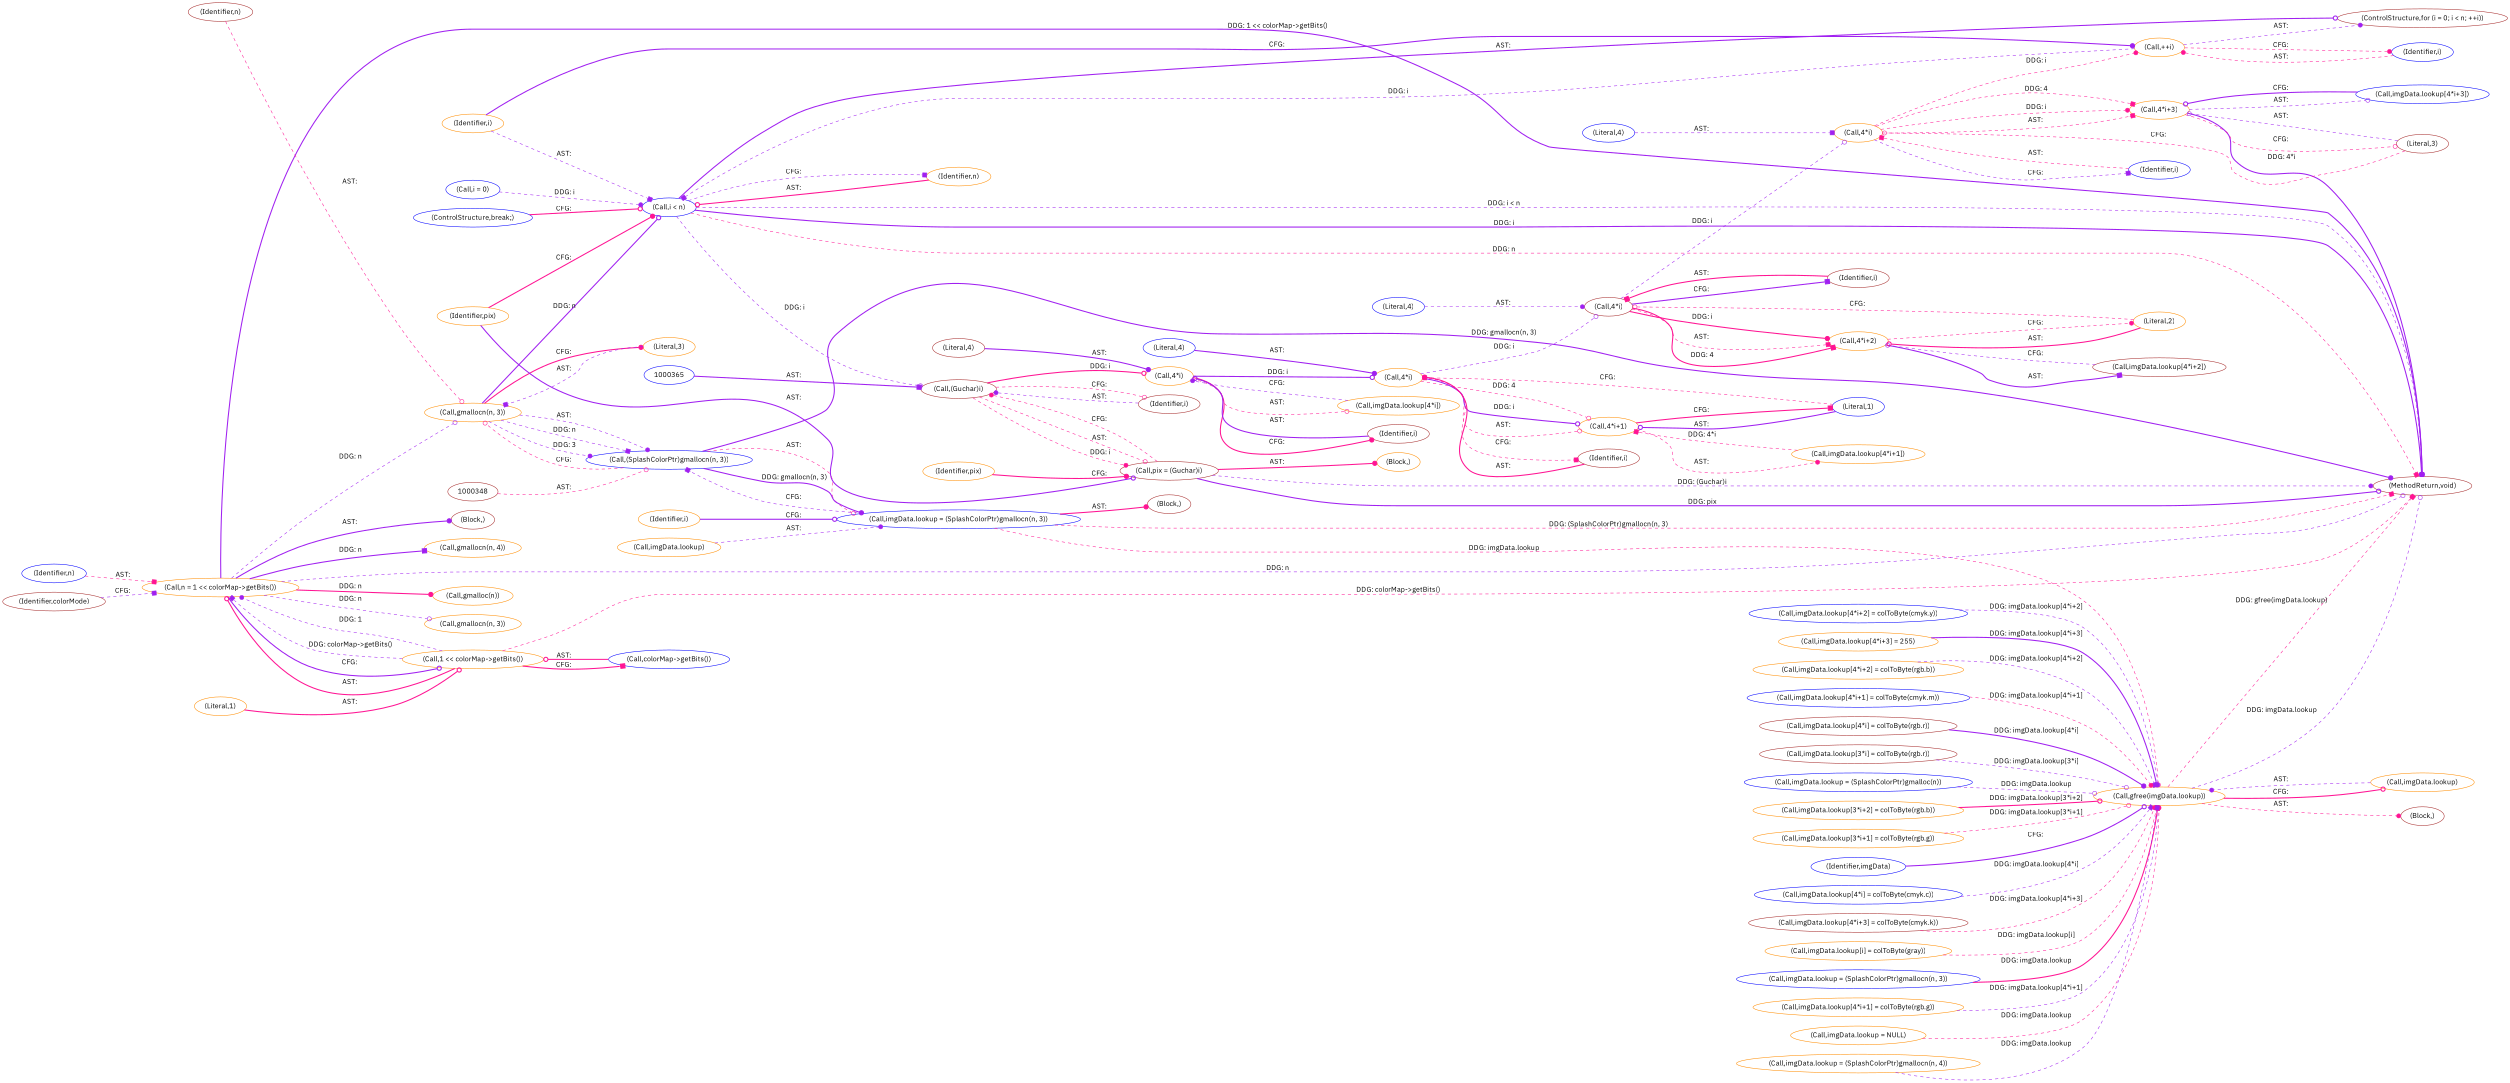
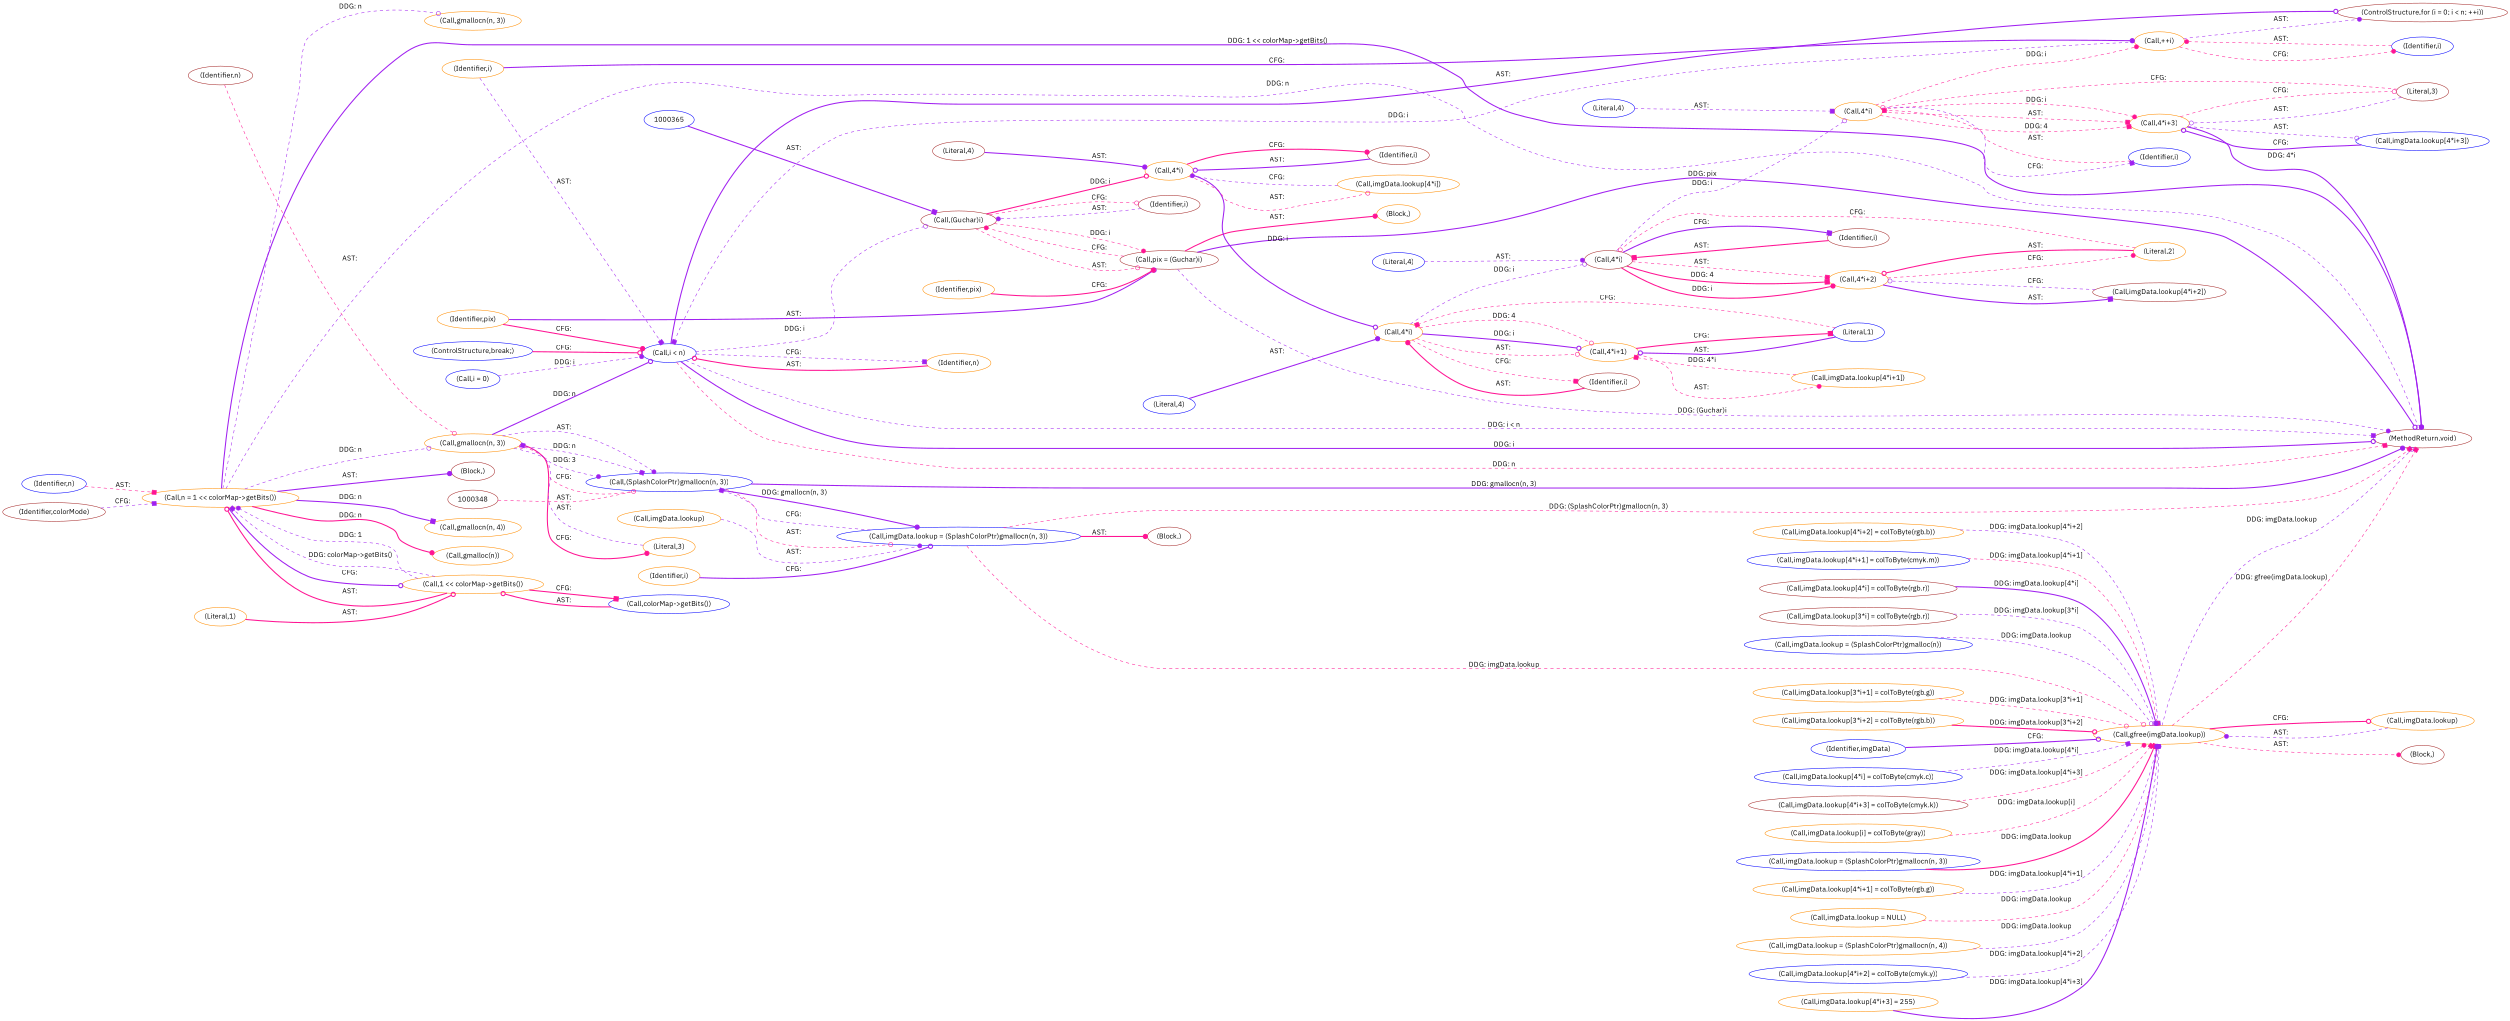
(1462, 594) -> none
